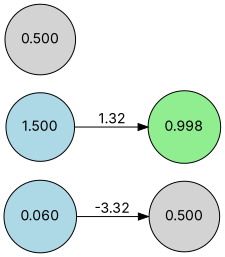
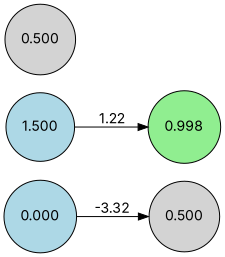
(112, 120) -> (112, 120)
(40, 217) -> (40, 217)
